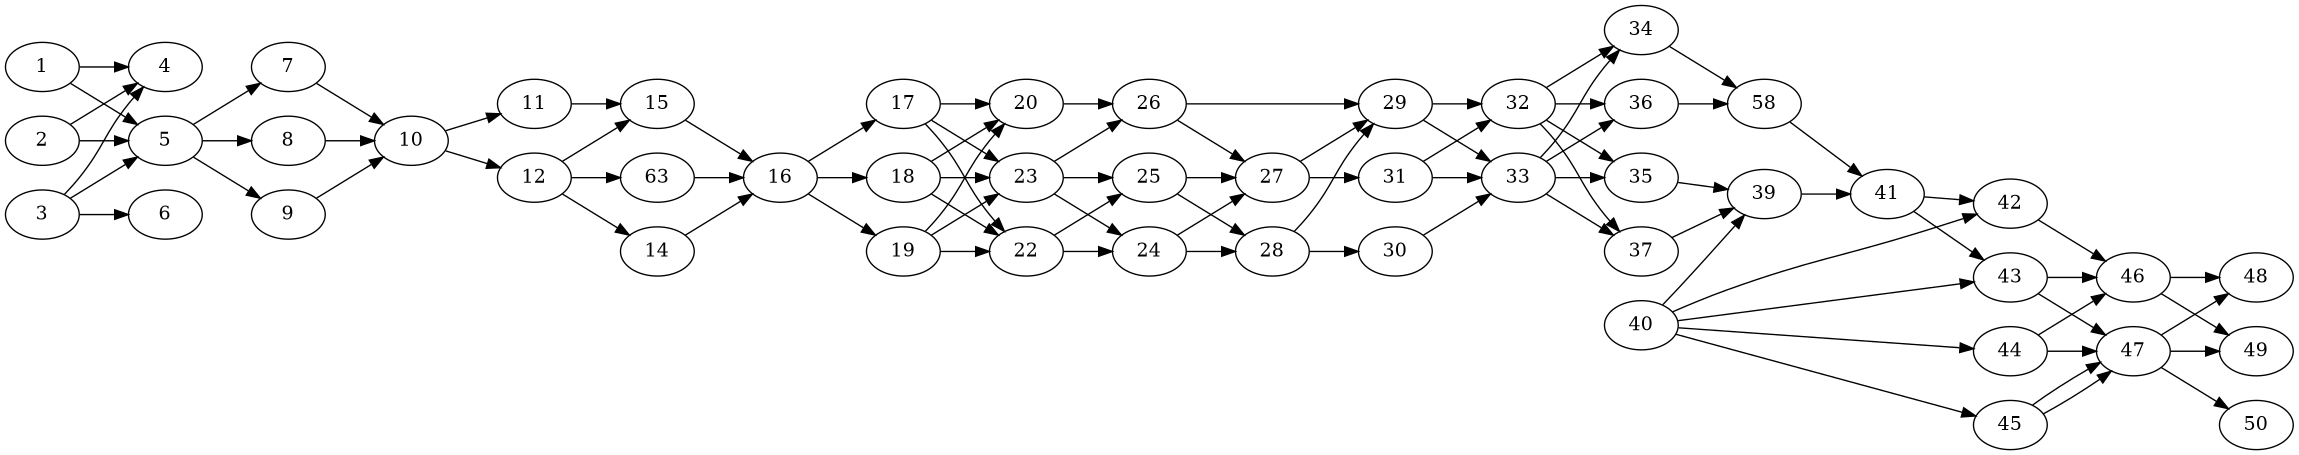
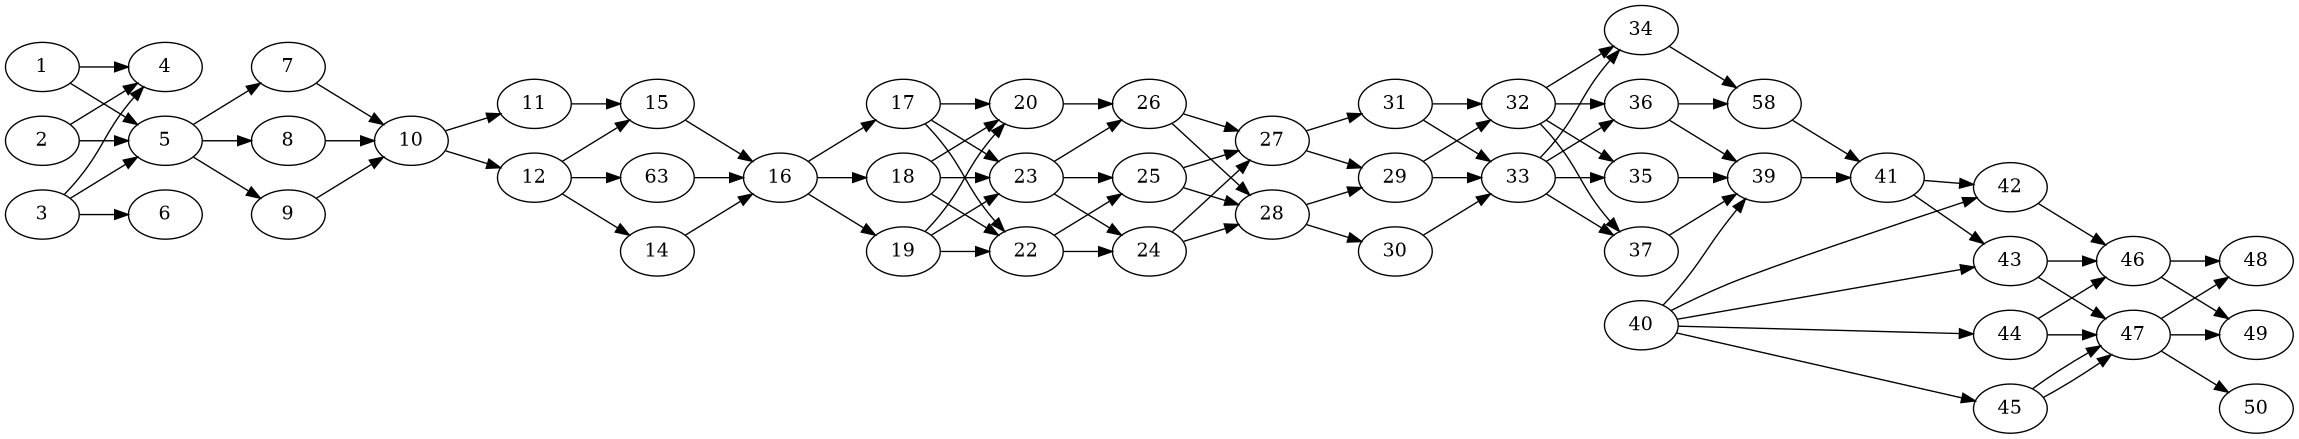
(1266, 104) -> (1202, 151)
none -> (1697, 137)
